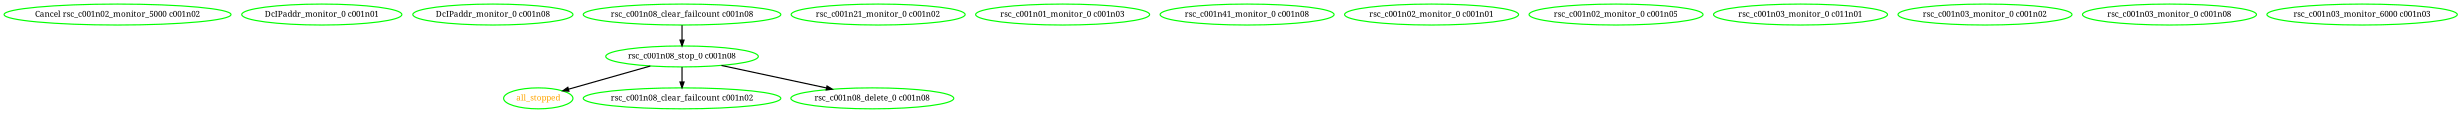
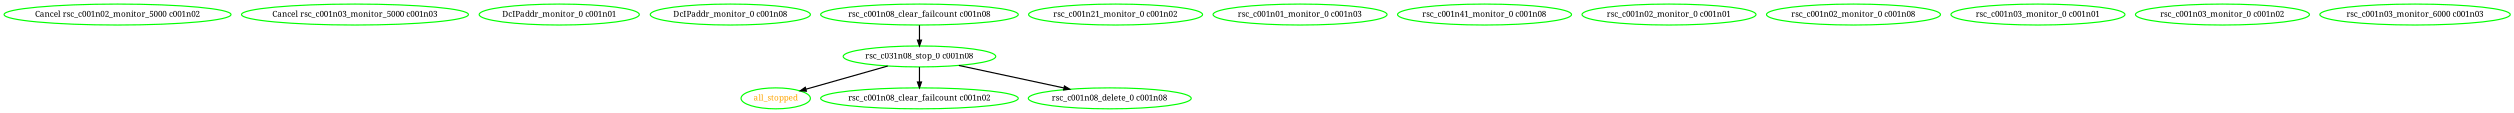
none -> (355, 15)
(1616, 15) -> (1853, 15)
(1801, 15) -> (2038, 15)
(2169, 15) -> none
(682, 56) -> (919, 56)
